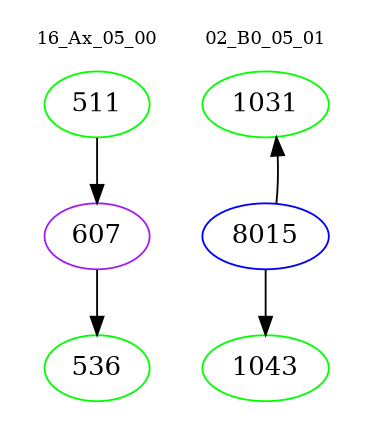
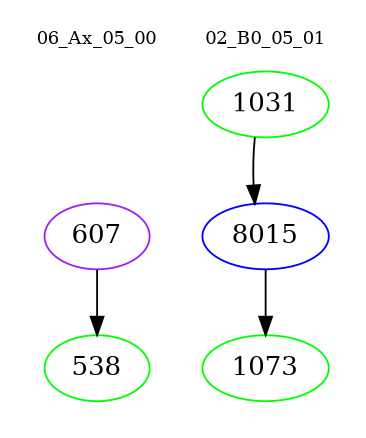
(97, 39) -> (97, 39)
(97, 104) -> none
(278, 180) -> (253, 161)
(97, 368) -> (97, 368)
(266, 368) -> (266, 368)
